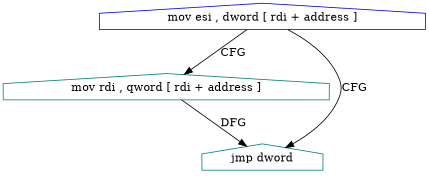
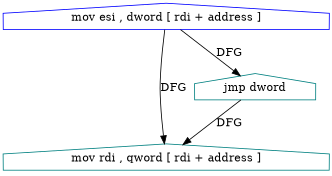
(233, 53) -> (174, 88)
(355, 88) -> (230, 53)
(211, 121) -> (215, 120)
